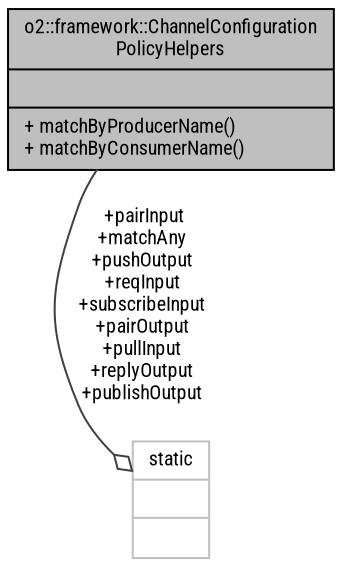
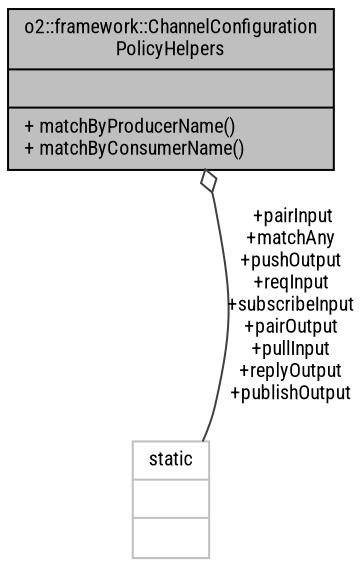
(55, 316) -> (228, 318)
